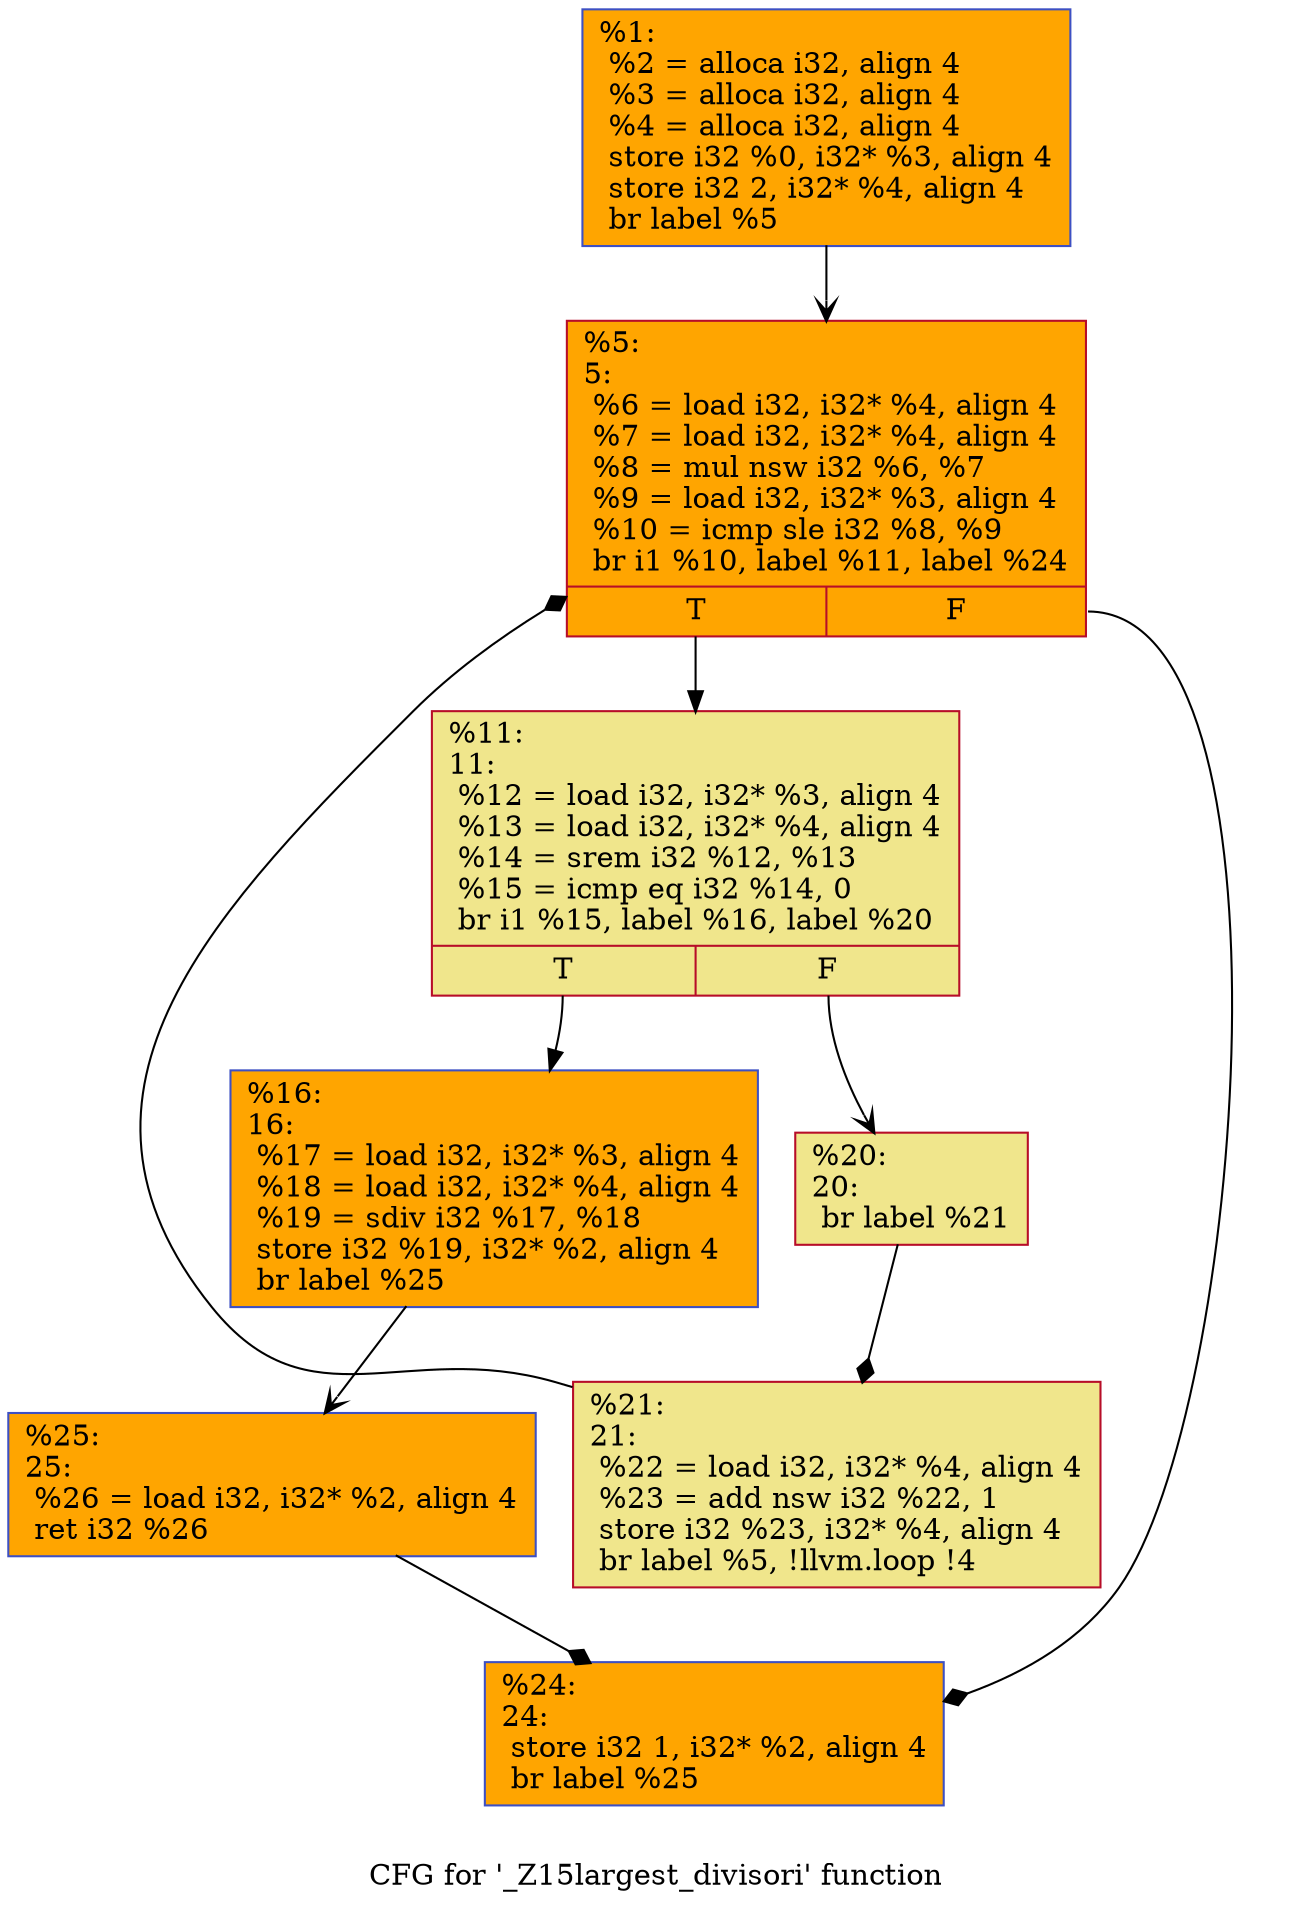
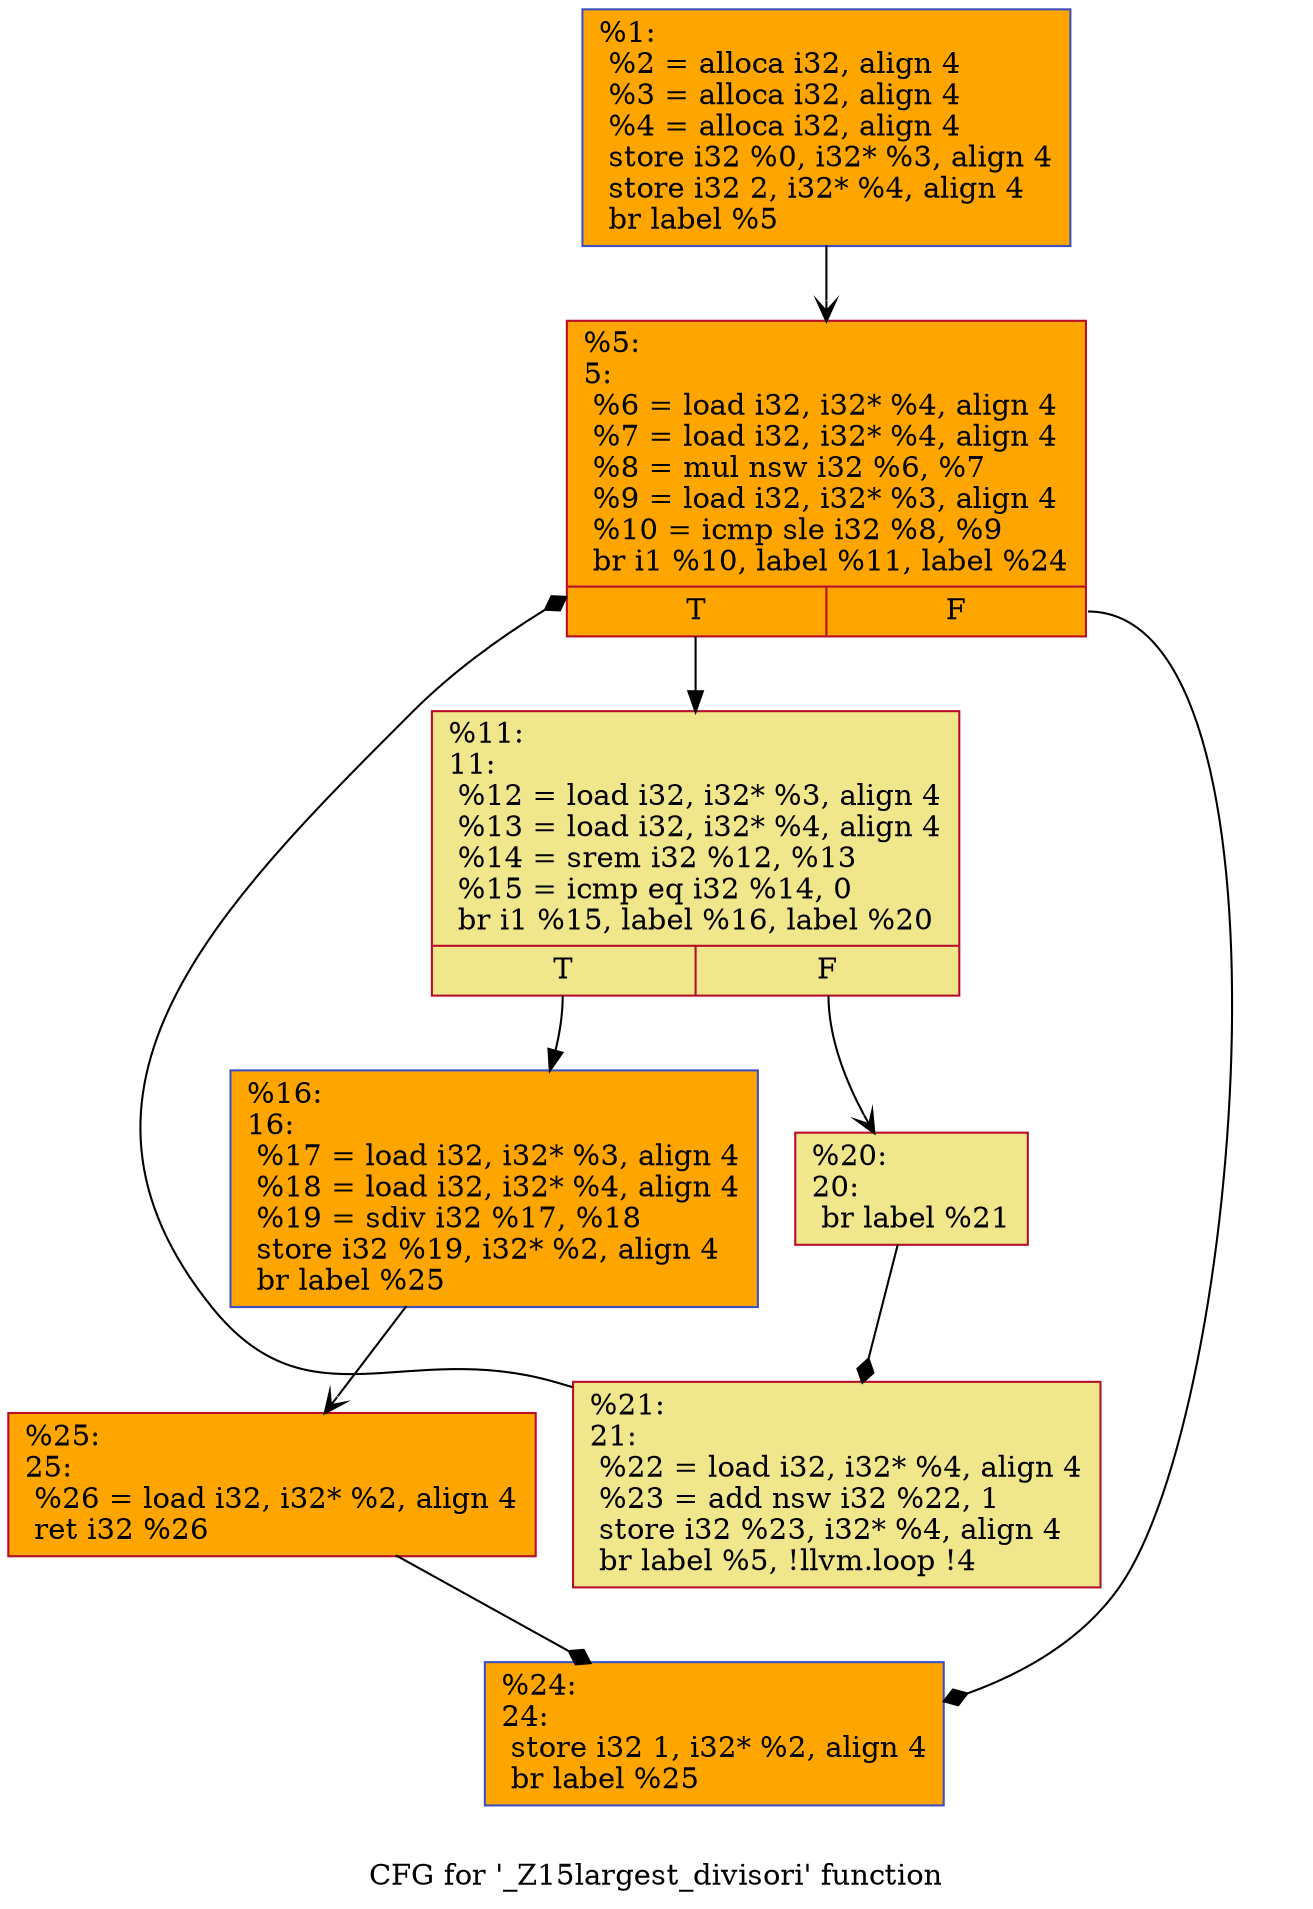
(272, 1485) -> (272, 1485)
